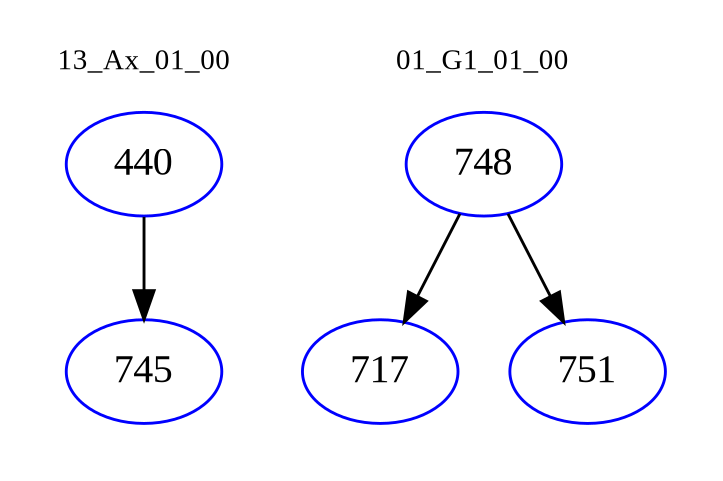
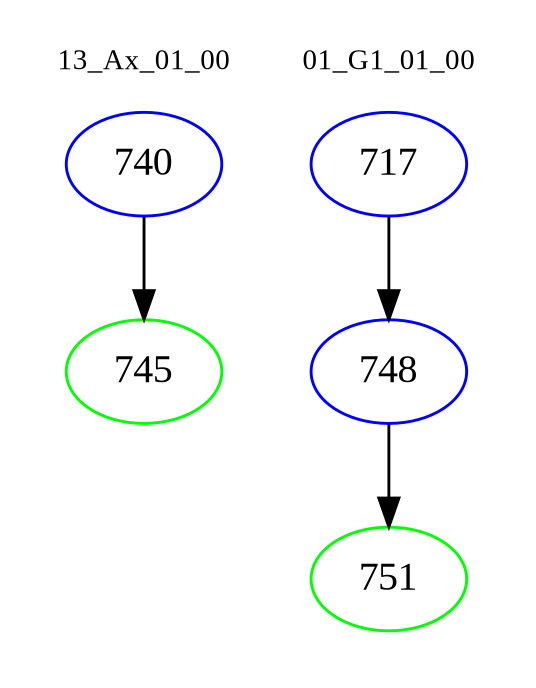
(144, 164) -> (144, 164)
(439, 255) -> (389, 254)
(144, 372) -> (144, 372)
(588, 372) -> (389, 579)
